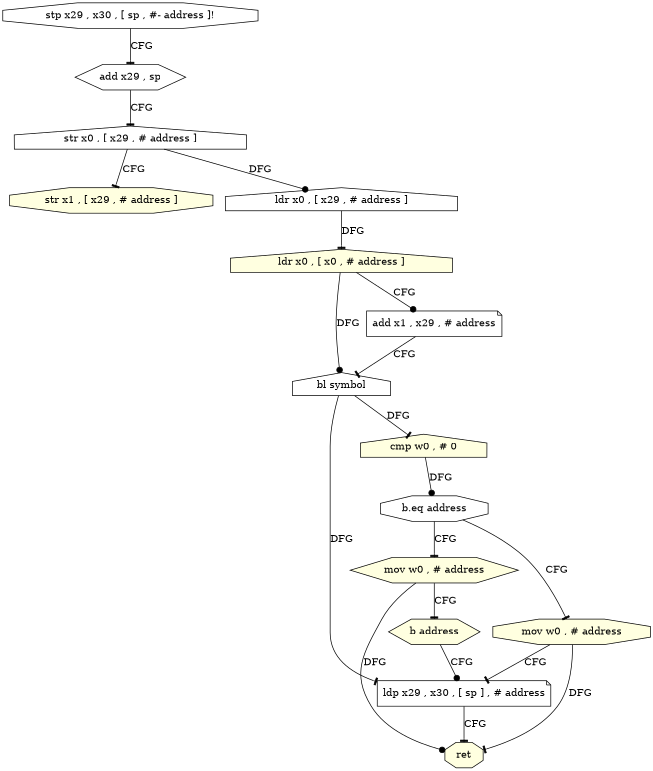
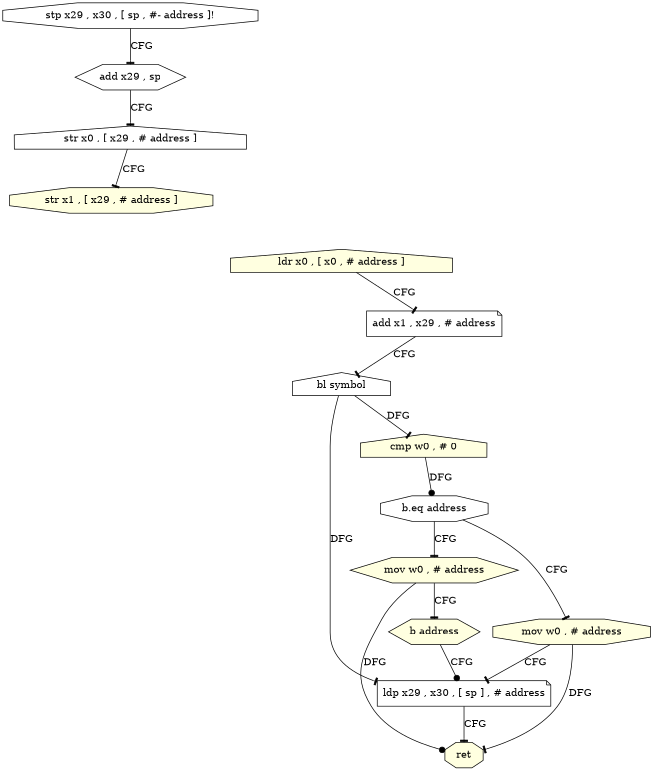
(341, 200) -> none
(384, 291) -> (384, 291)
(336, 320) -> none
